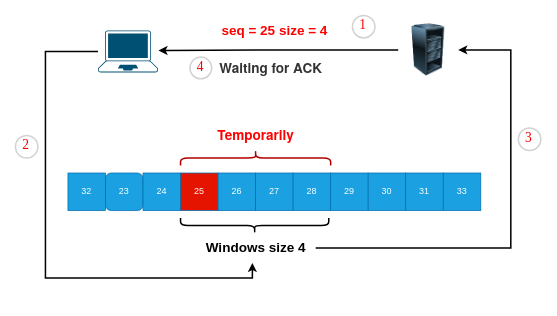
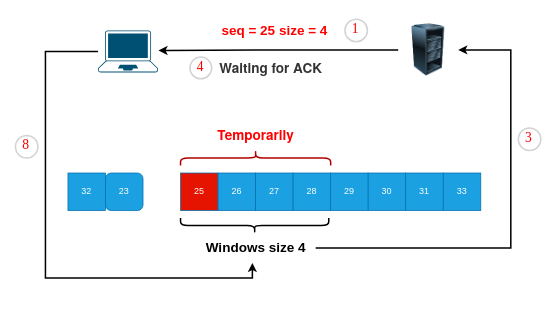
(363, 27) -> (356, 30)
(26, 145) -> (26, 145)
(162, 192) -> none
